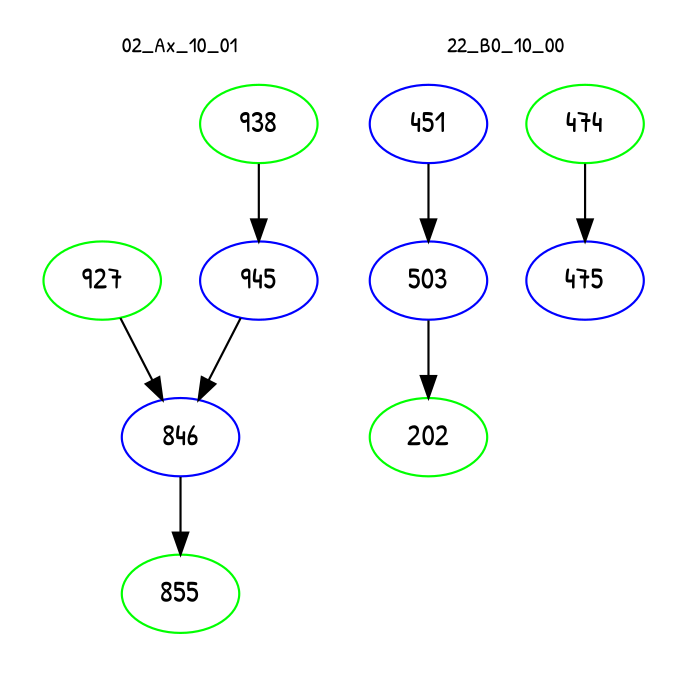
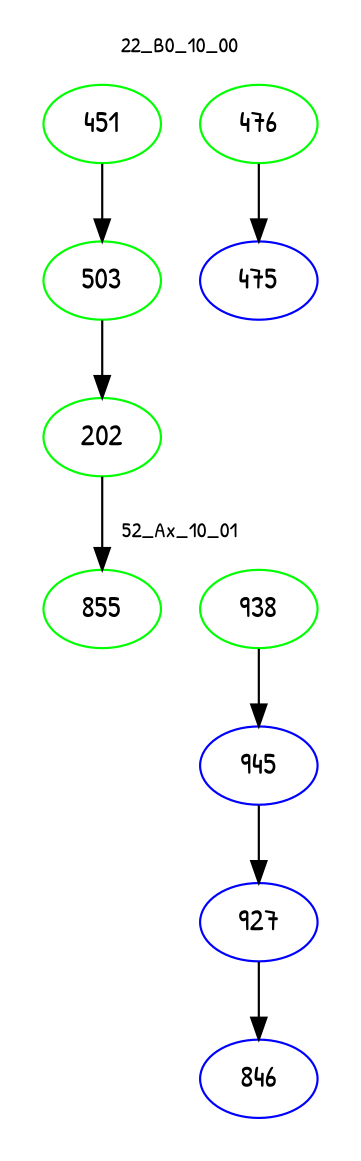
(181, 47) -> (181, 532)
(428, 124) -> (102, 124)
(585, 124) -> (259, 124)
(102, 281) -> (259, 922)
(428, 281) -> (102, 281)
(225, 349) -> (259, 833)
(181, 505) -> (102, 524)
